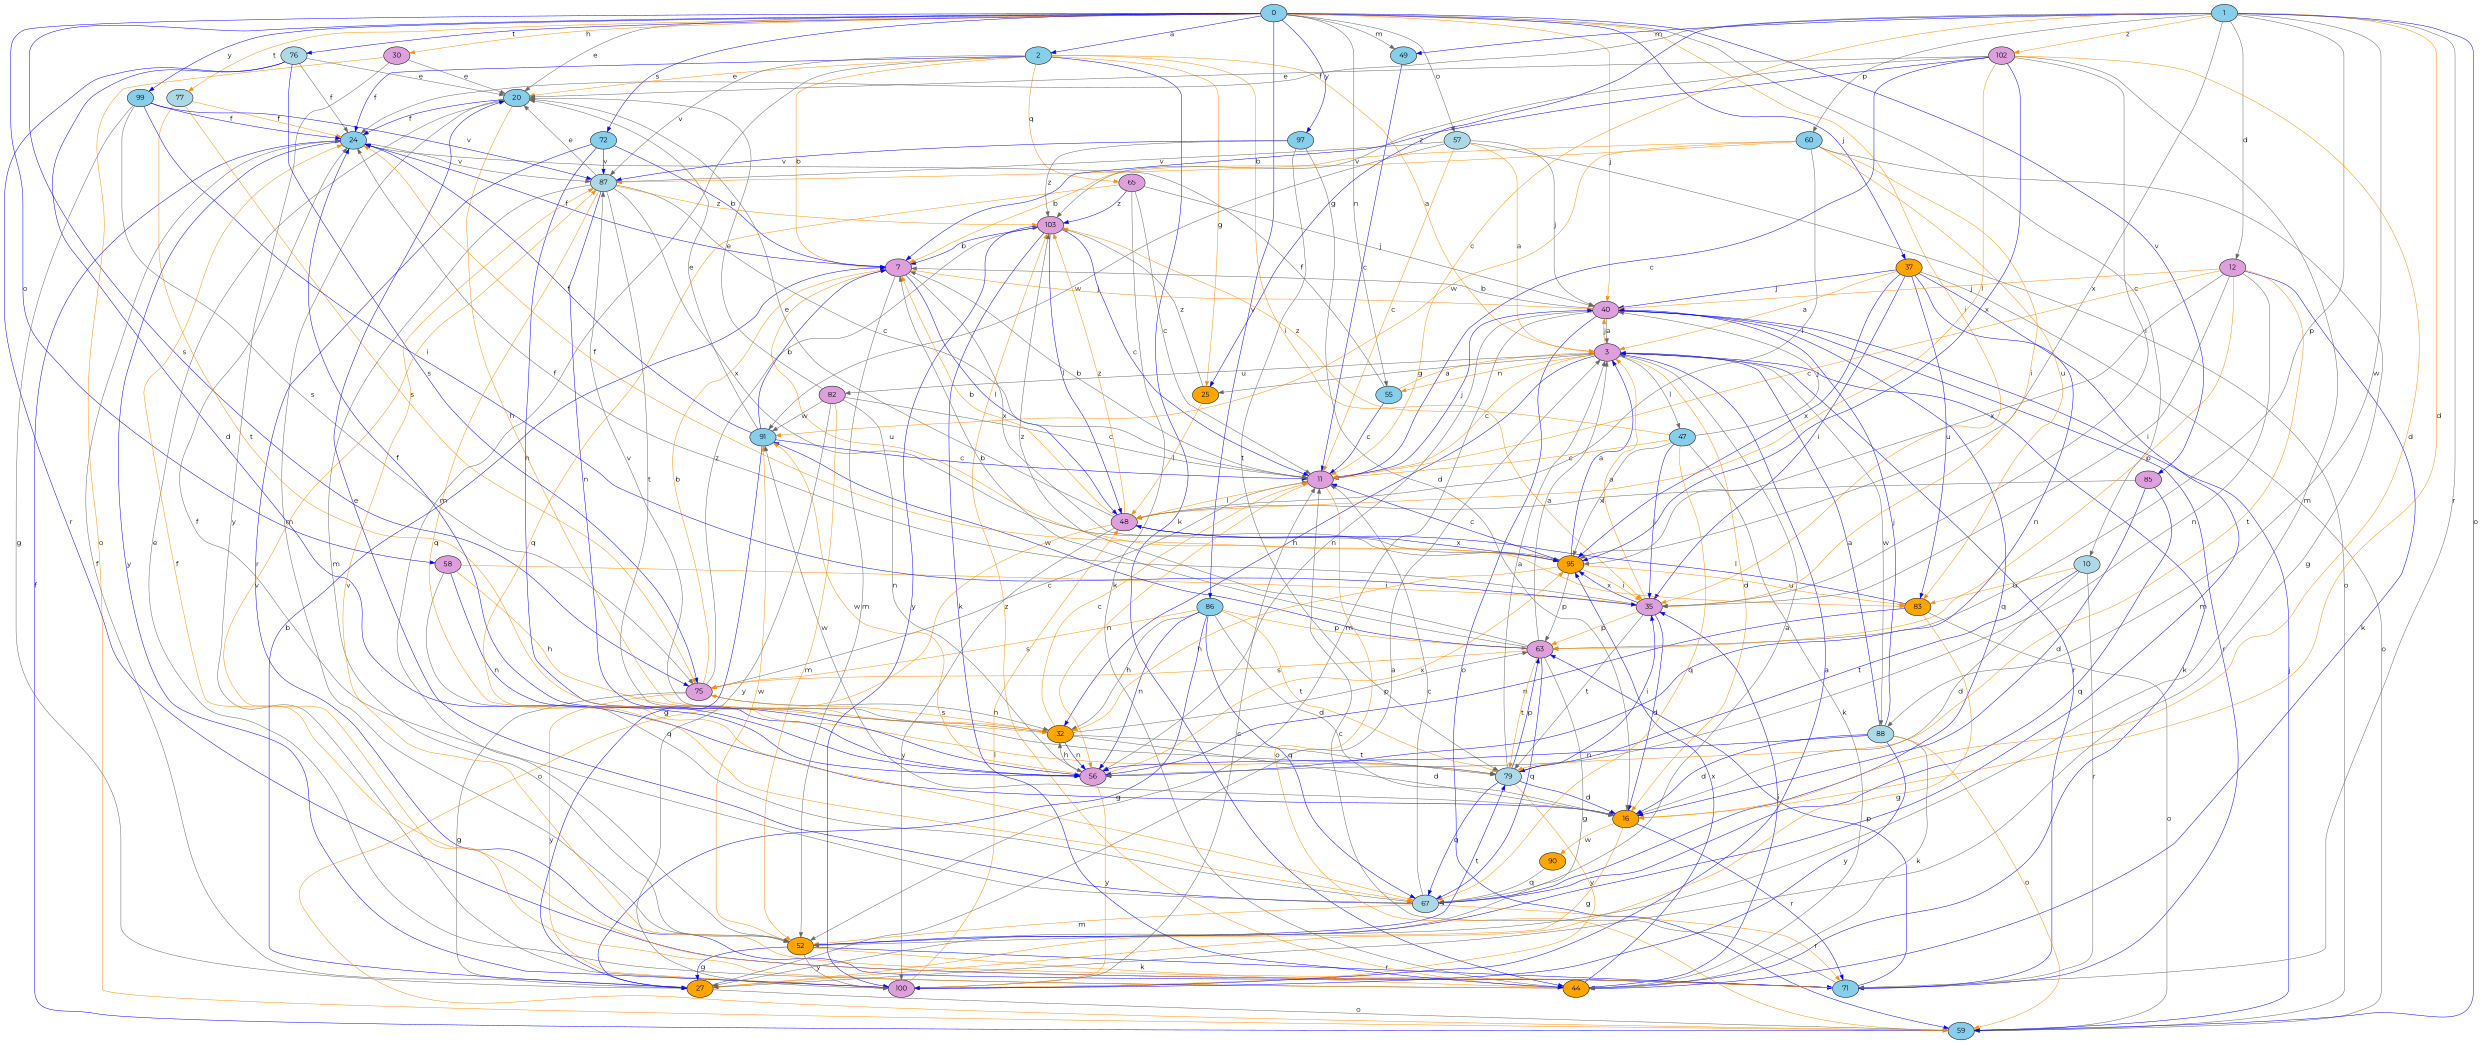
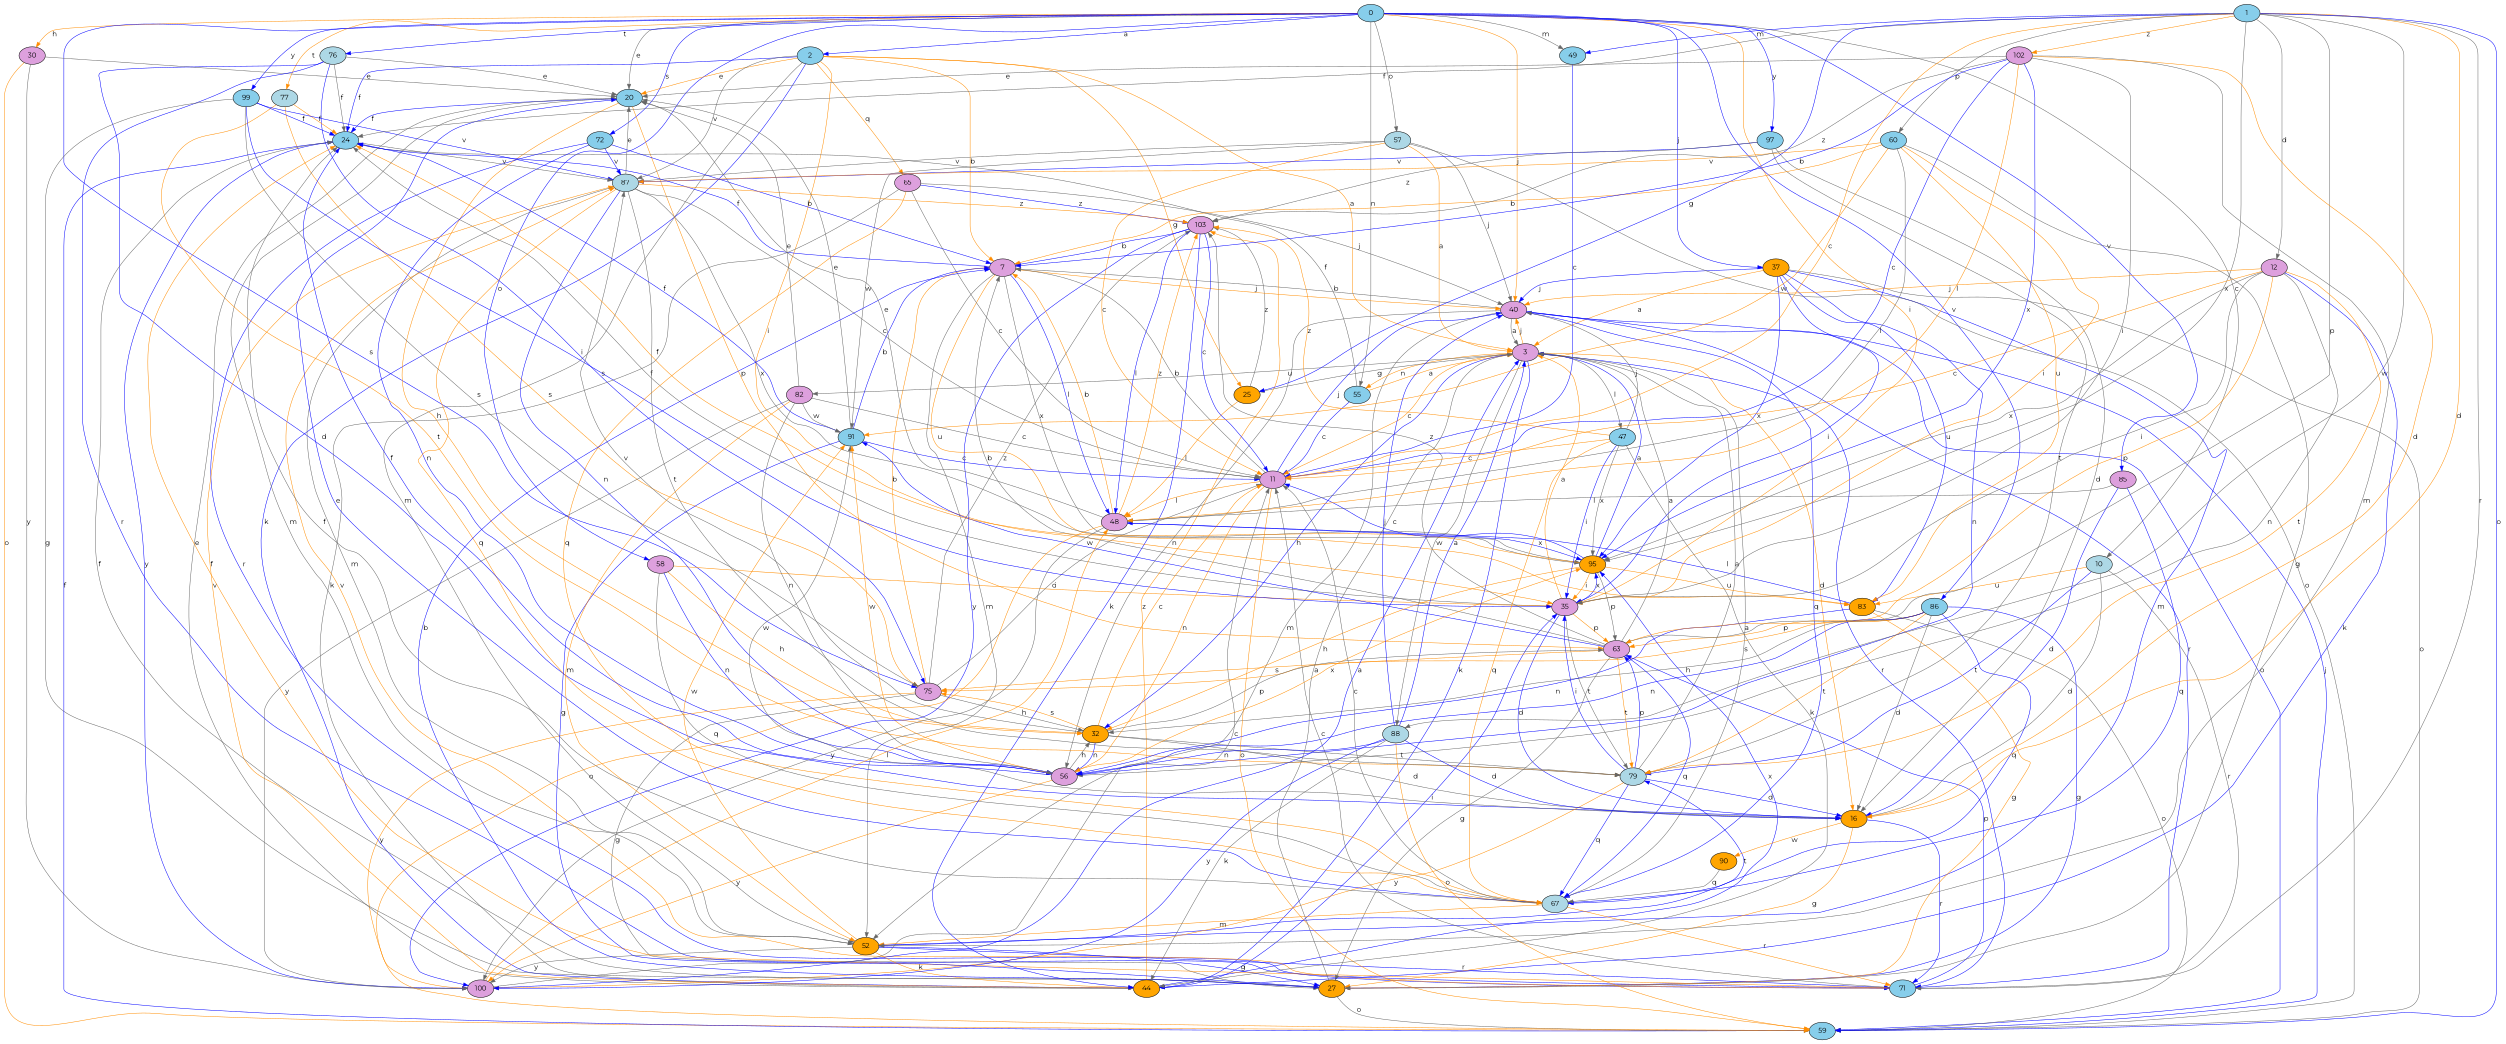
none -> (986, 581)
